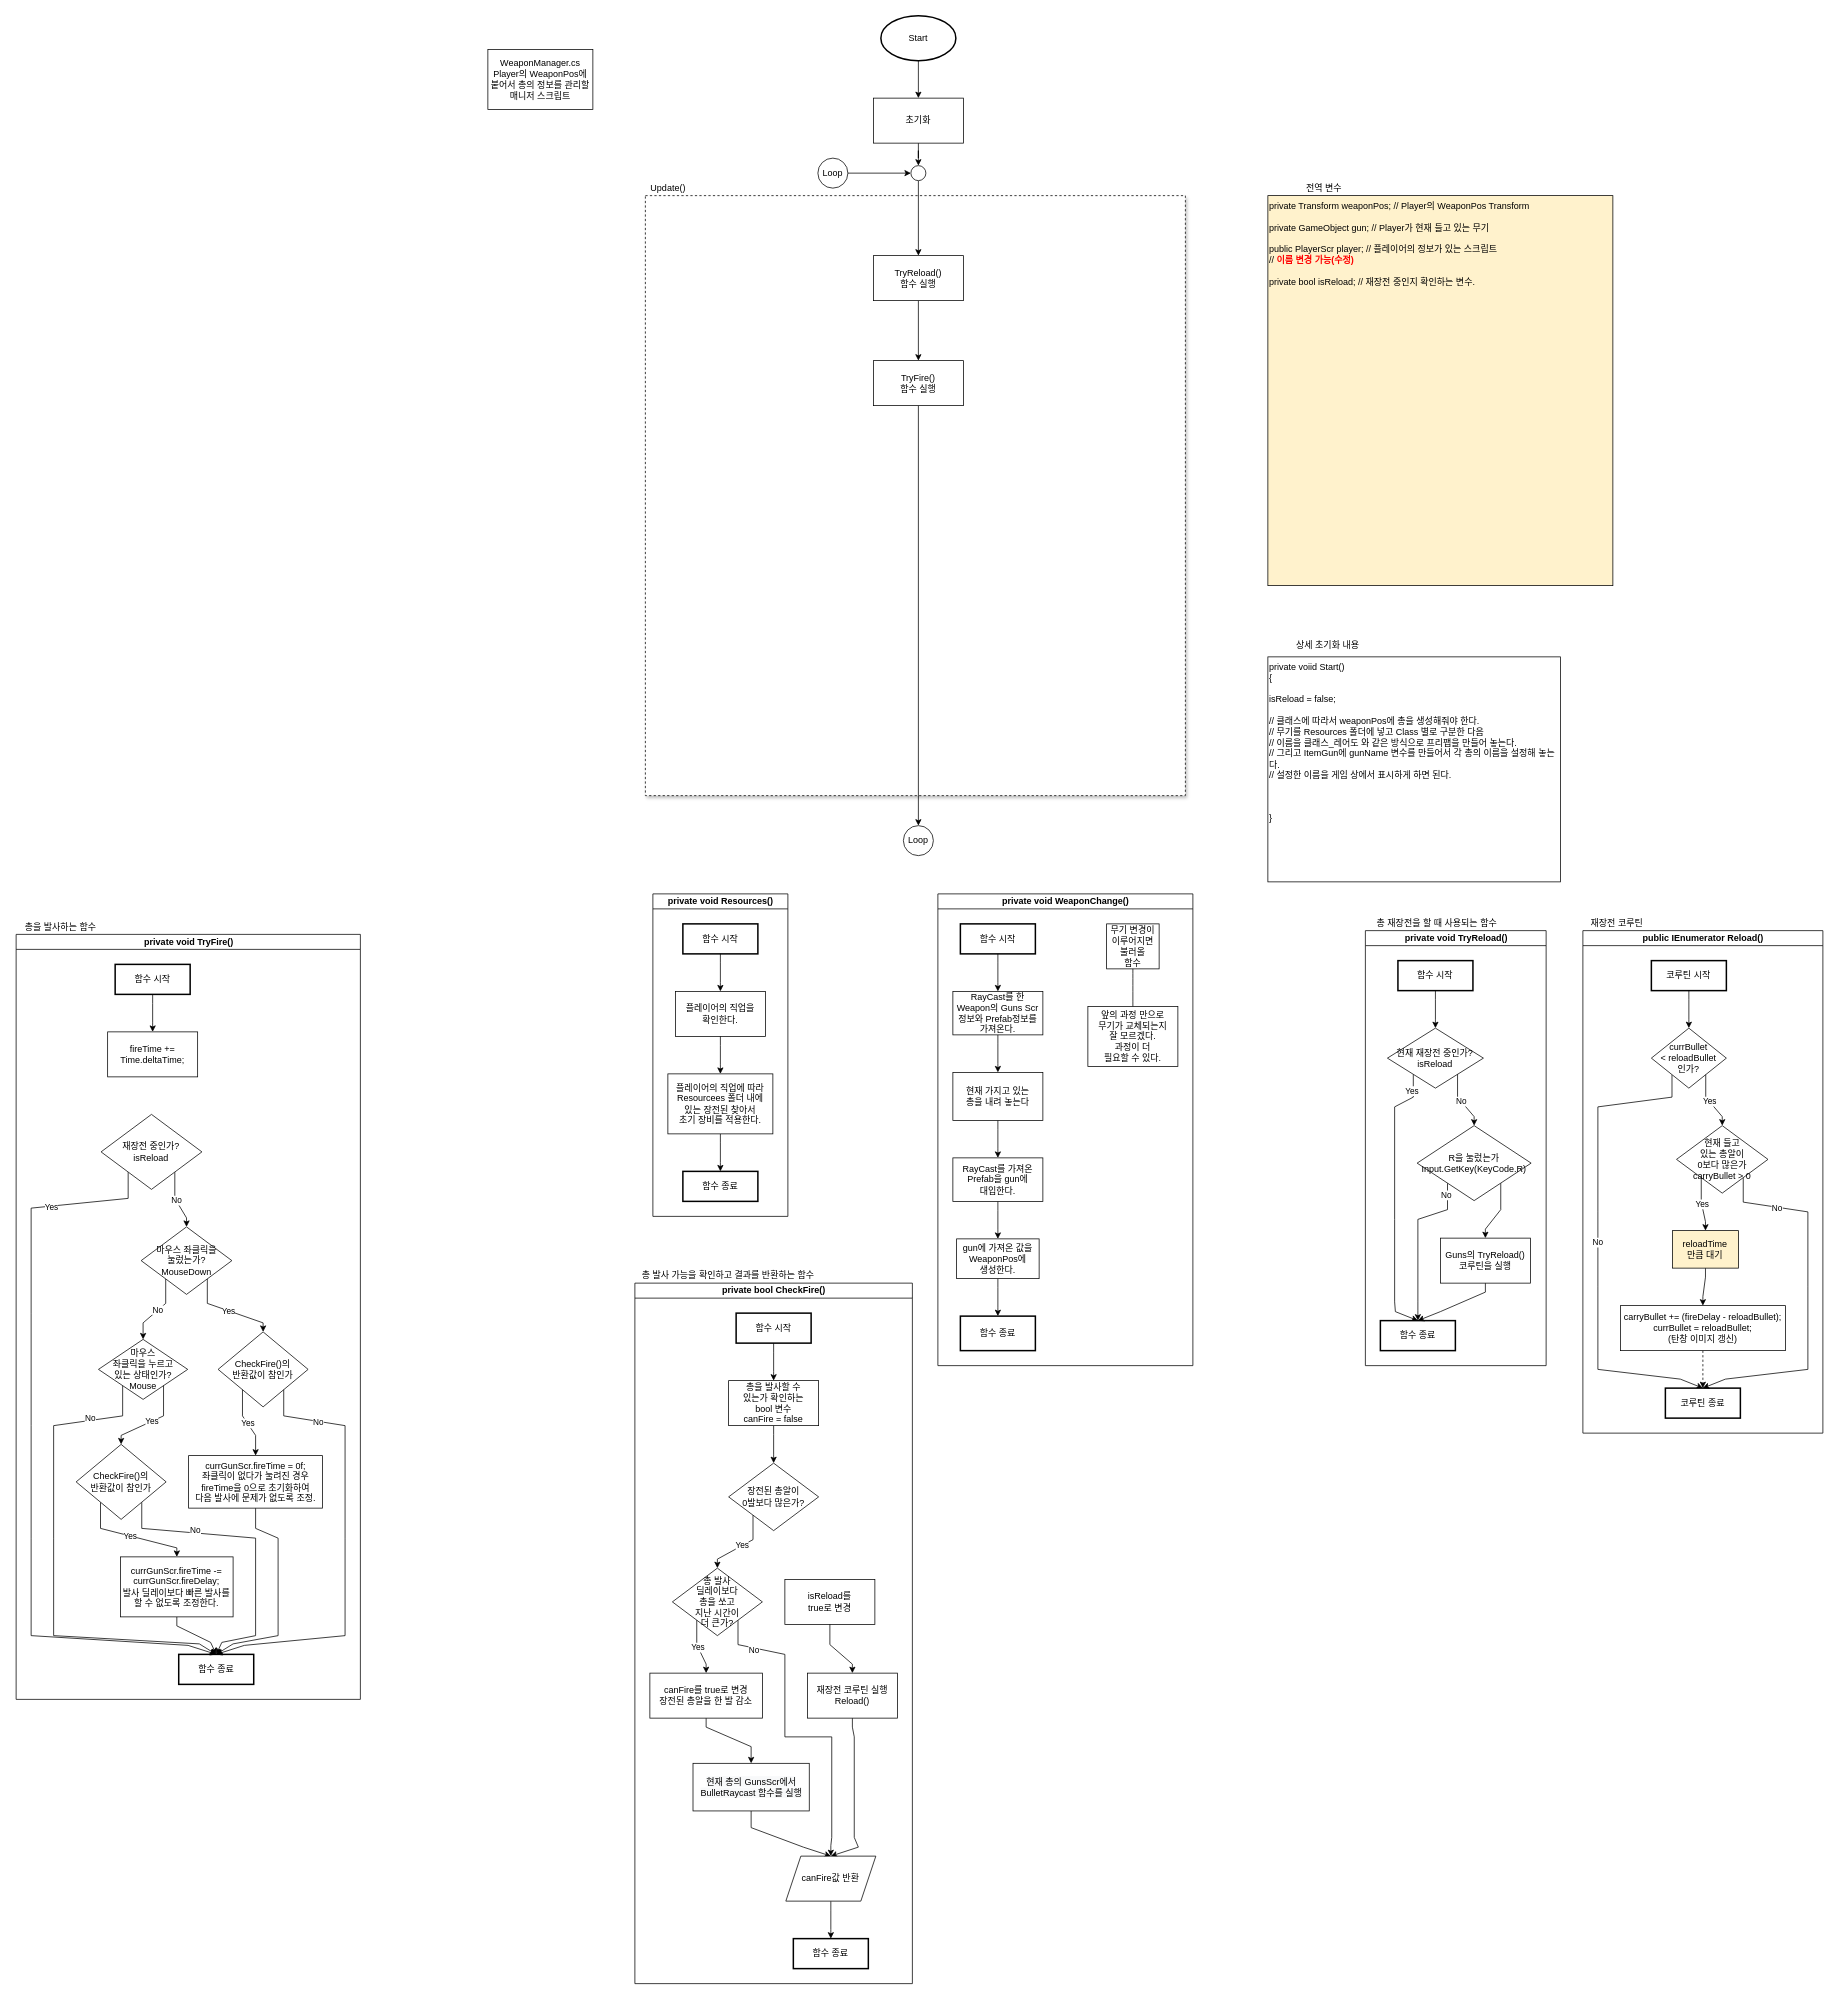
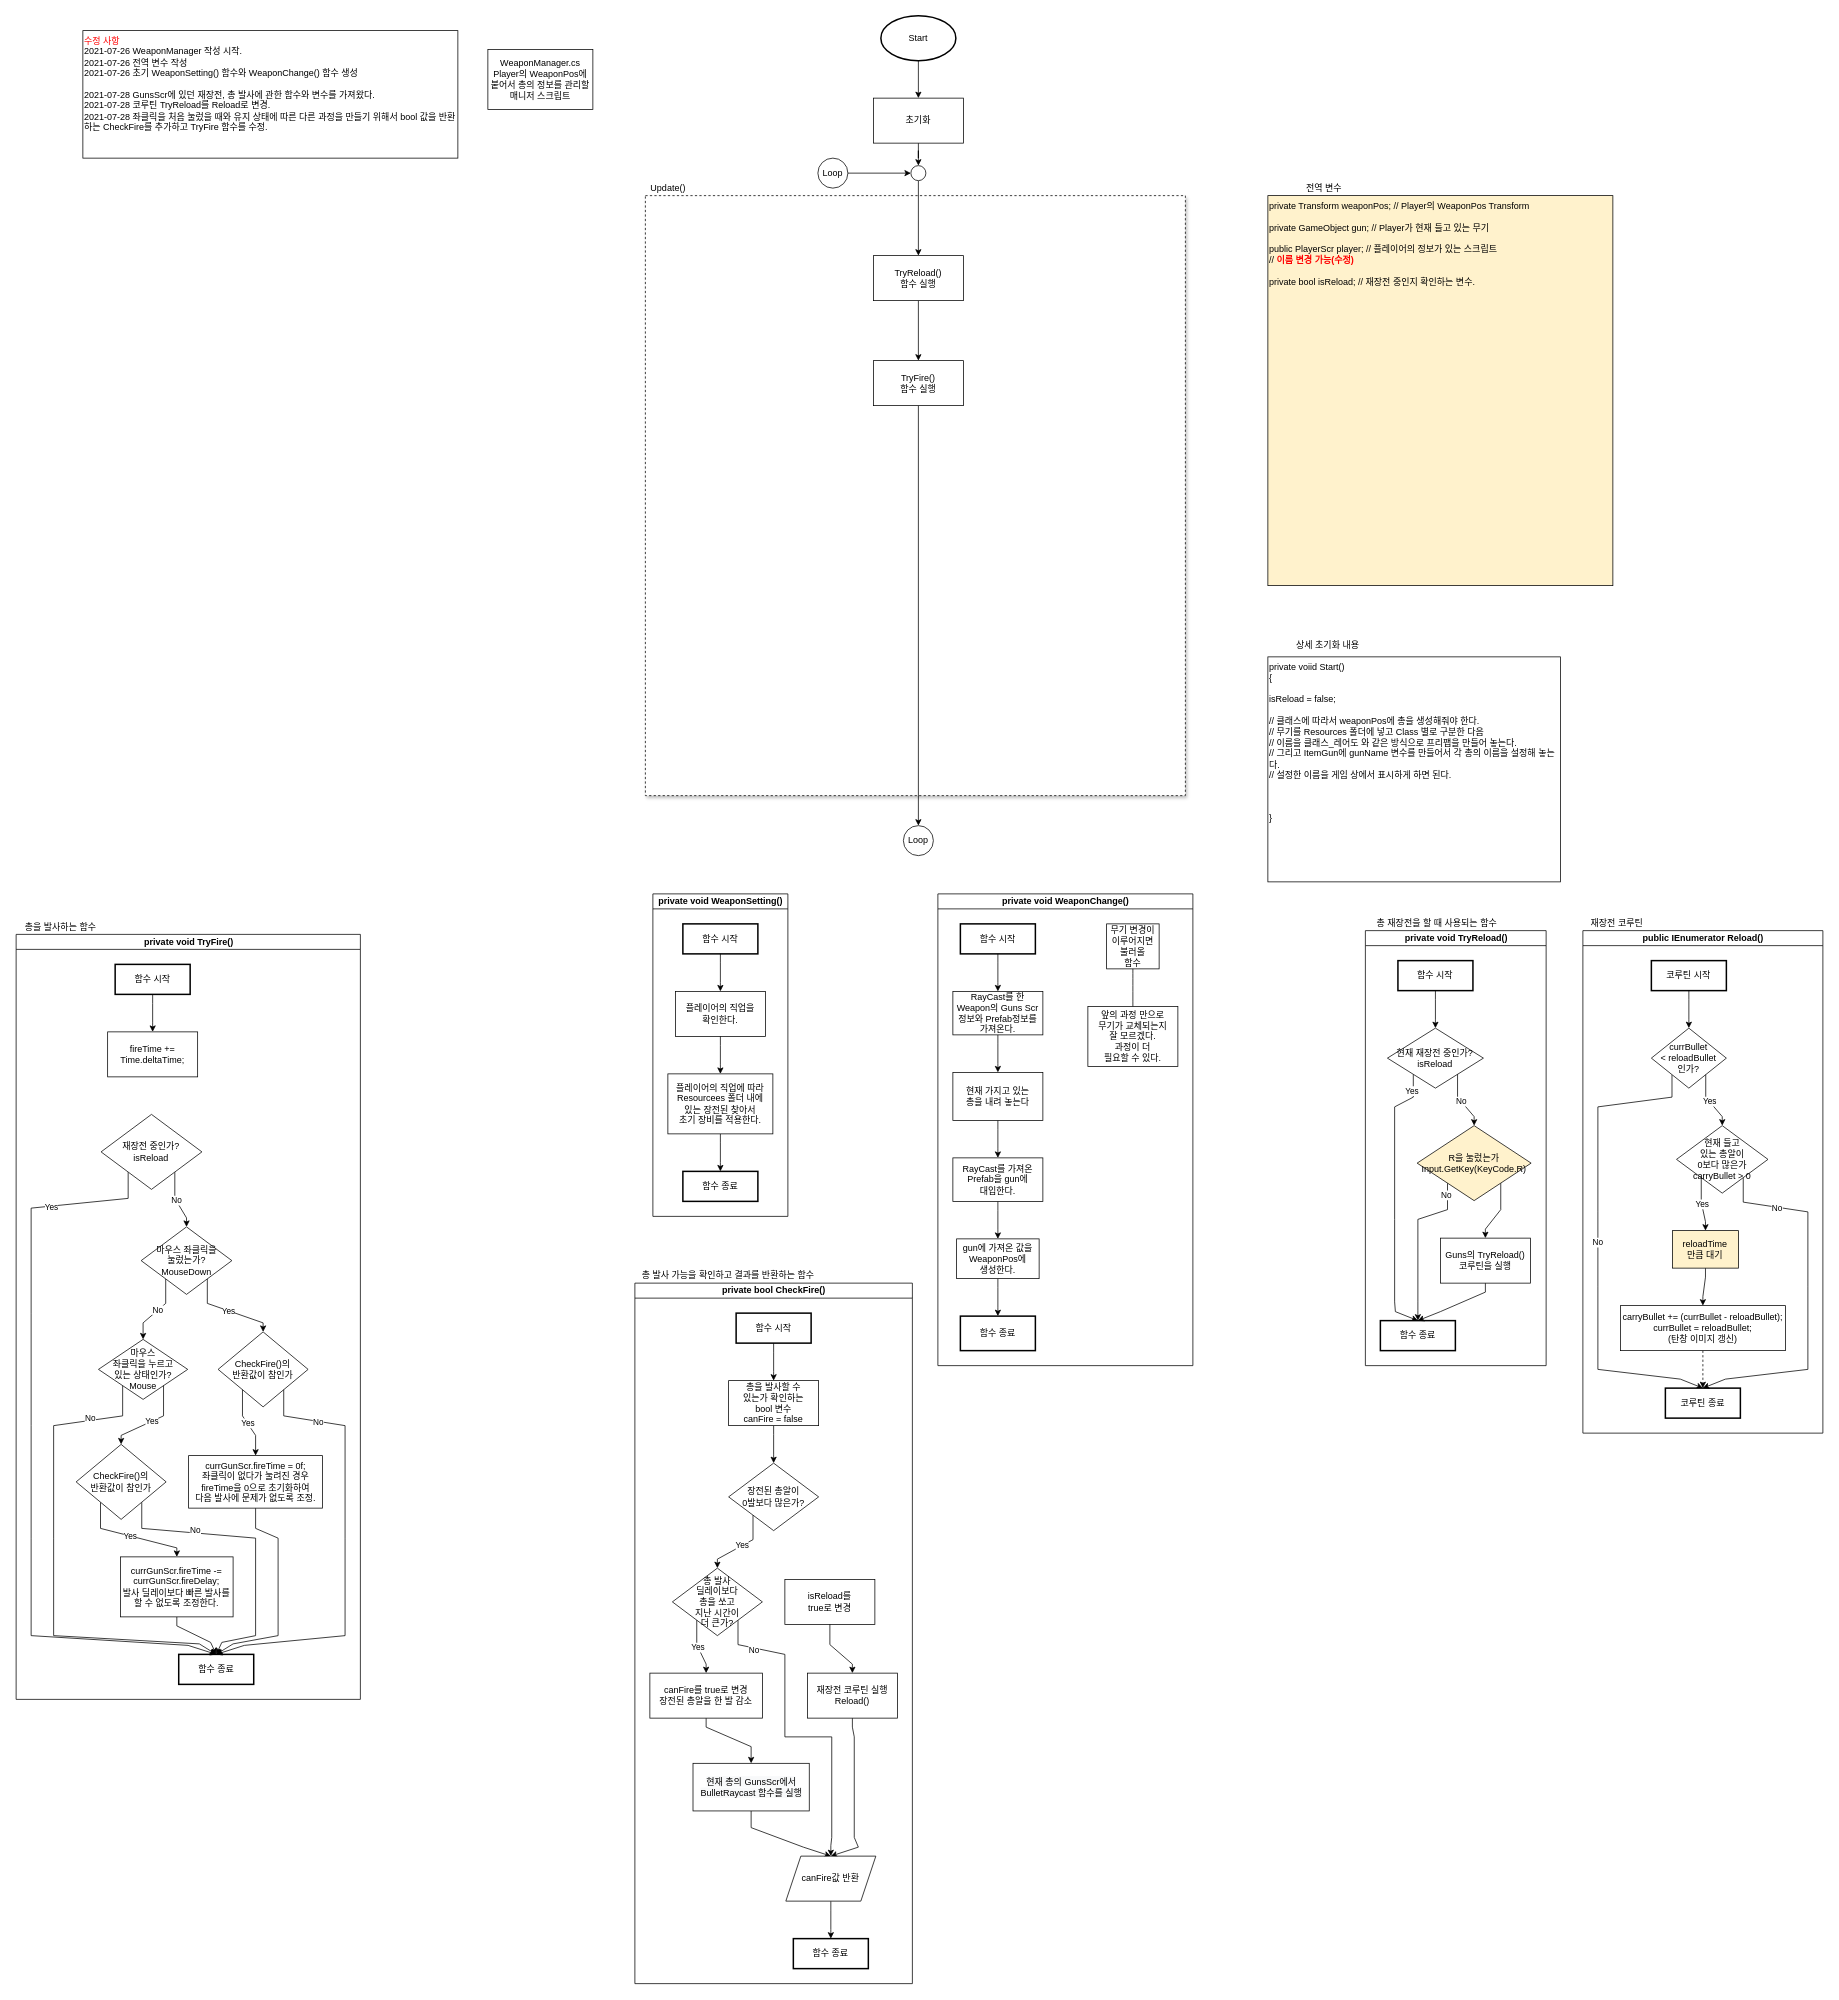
none -> (270, 94)
(721, 901) -> (721, 901)
(1474, 1163) -> (1474, 1163)
(1703, 1328) -> (1703, 1328)
